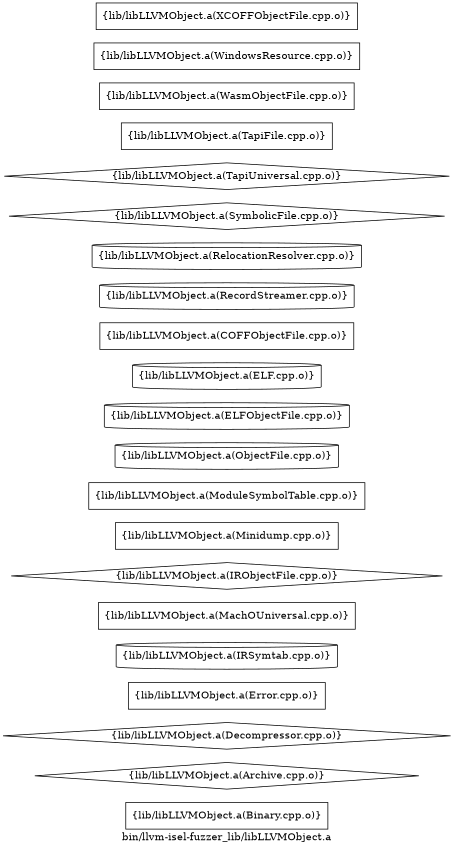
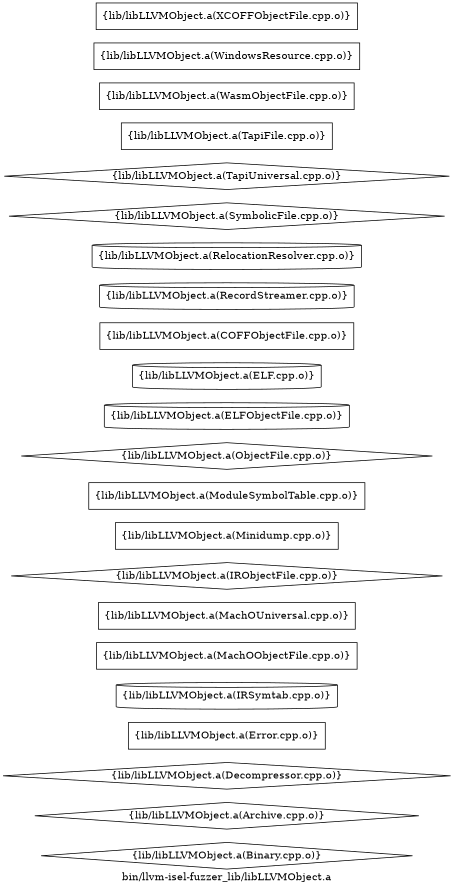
(227, 456) -> (227, 456)
none -> (227, 656)
(227, 816) -> (227, 856)
